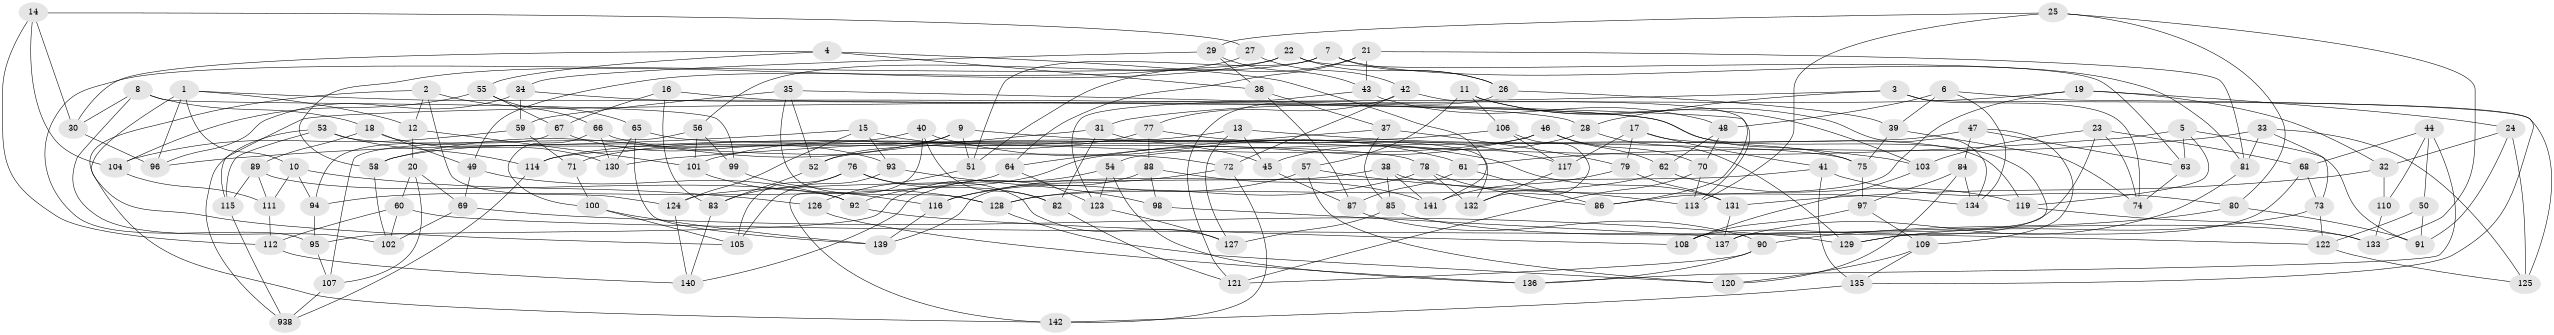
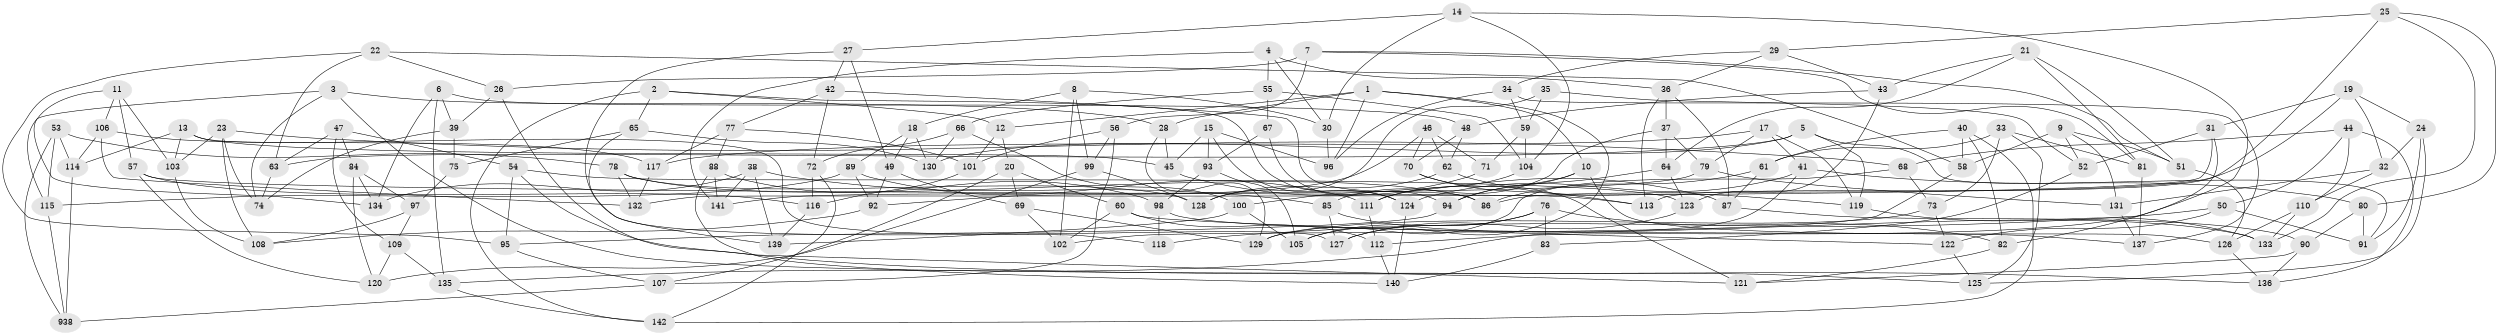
(667, 90) -> none
(1115, 98) -> (1642, 156)
none -> (2264, 226)
none -> (1159, 245)
(1358, 264) -> (756, 261)
